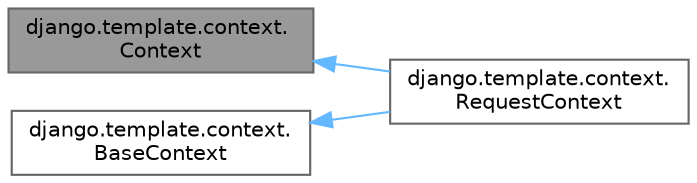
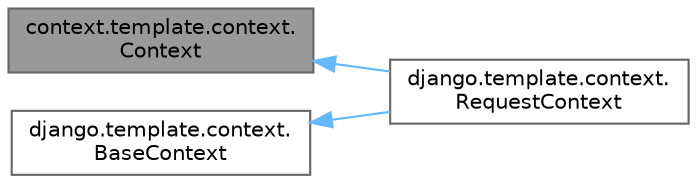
(161, 41) -> (161, 41)
